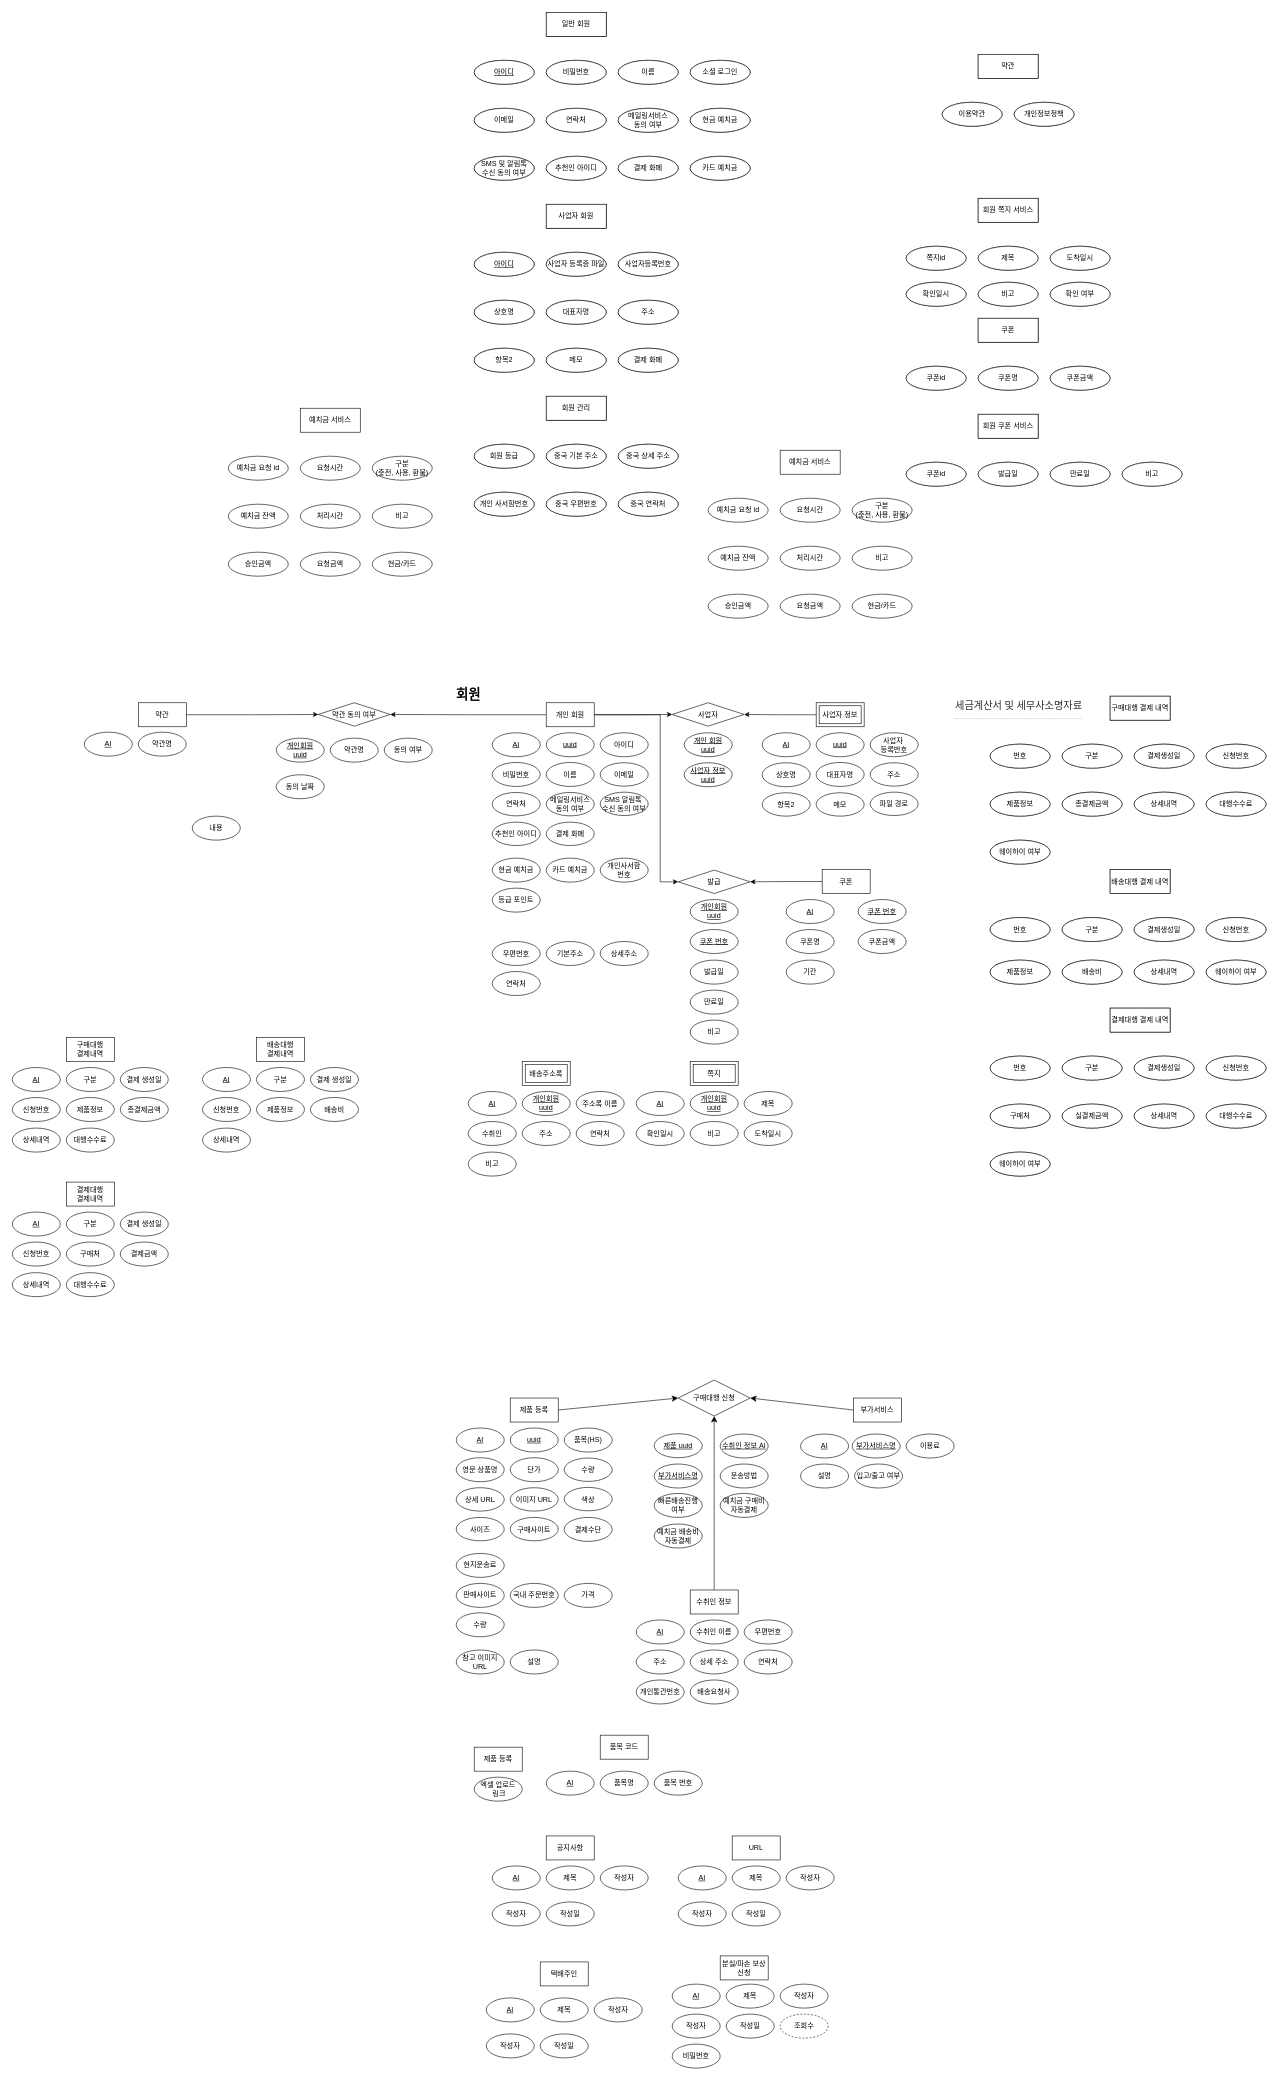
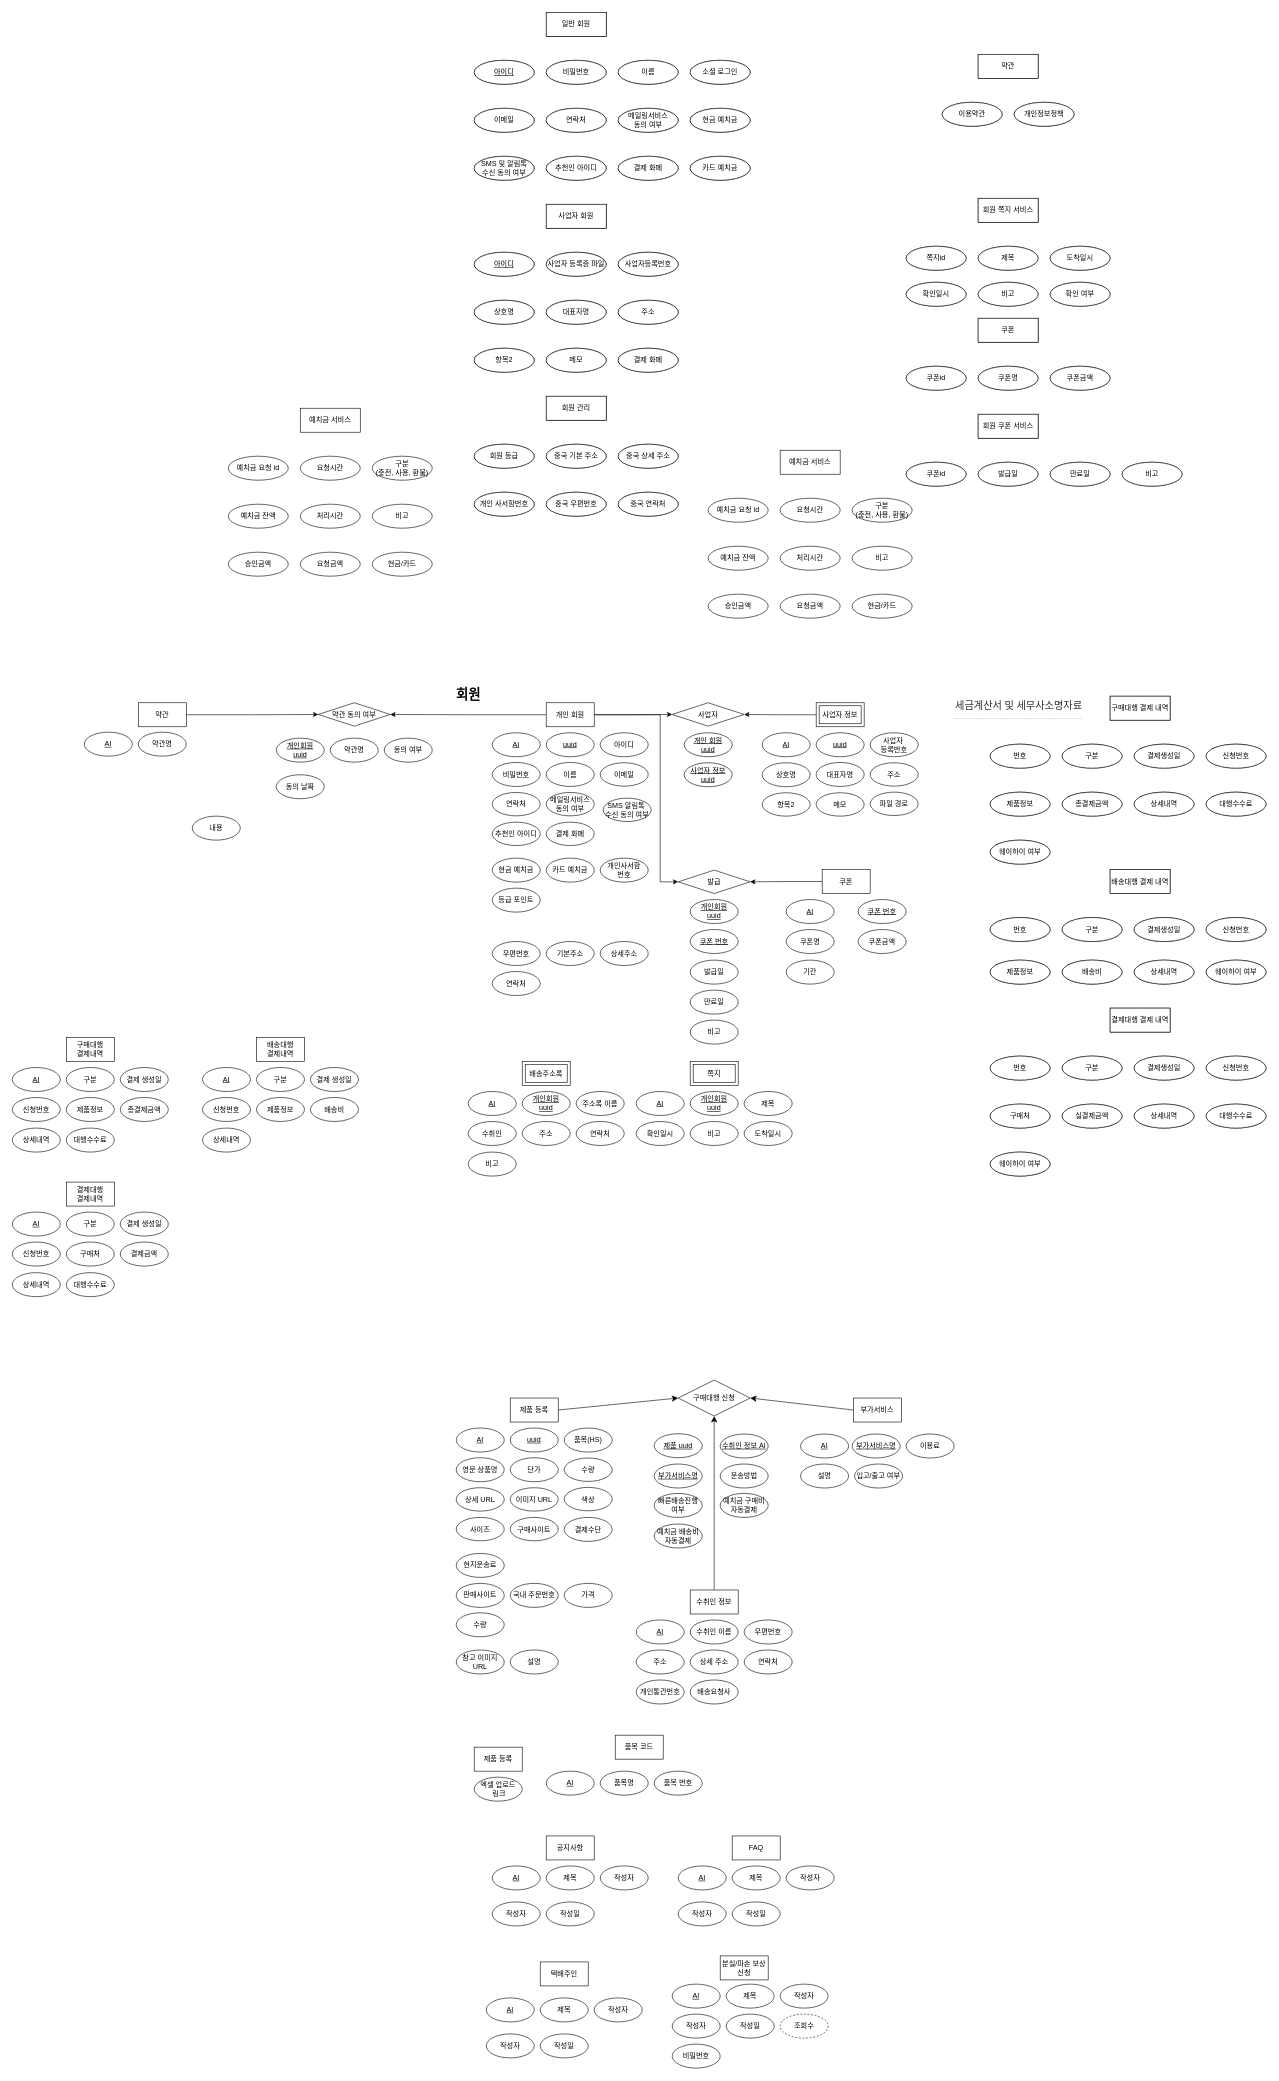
(624, 804) -> (627, 810)
(624, 1748) -> (639, 1748)
(756, 1848) -> (756, 1848)
